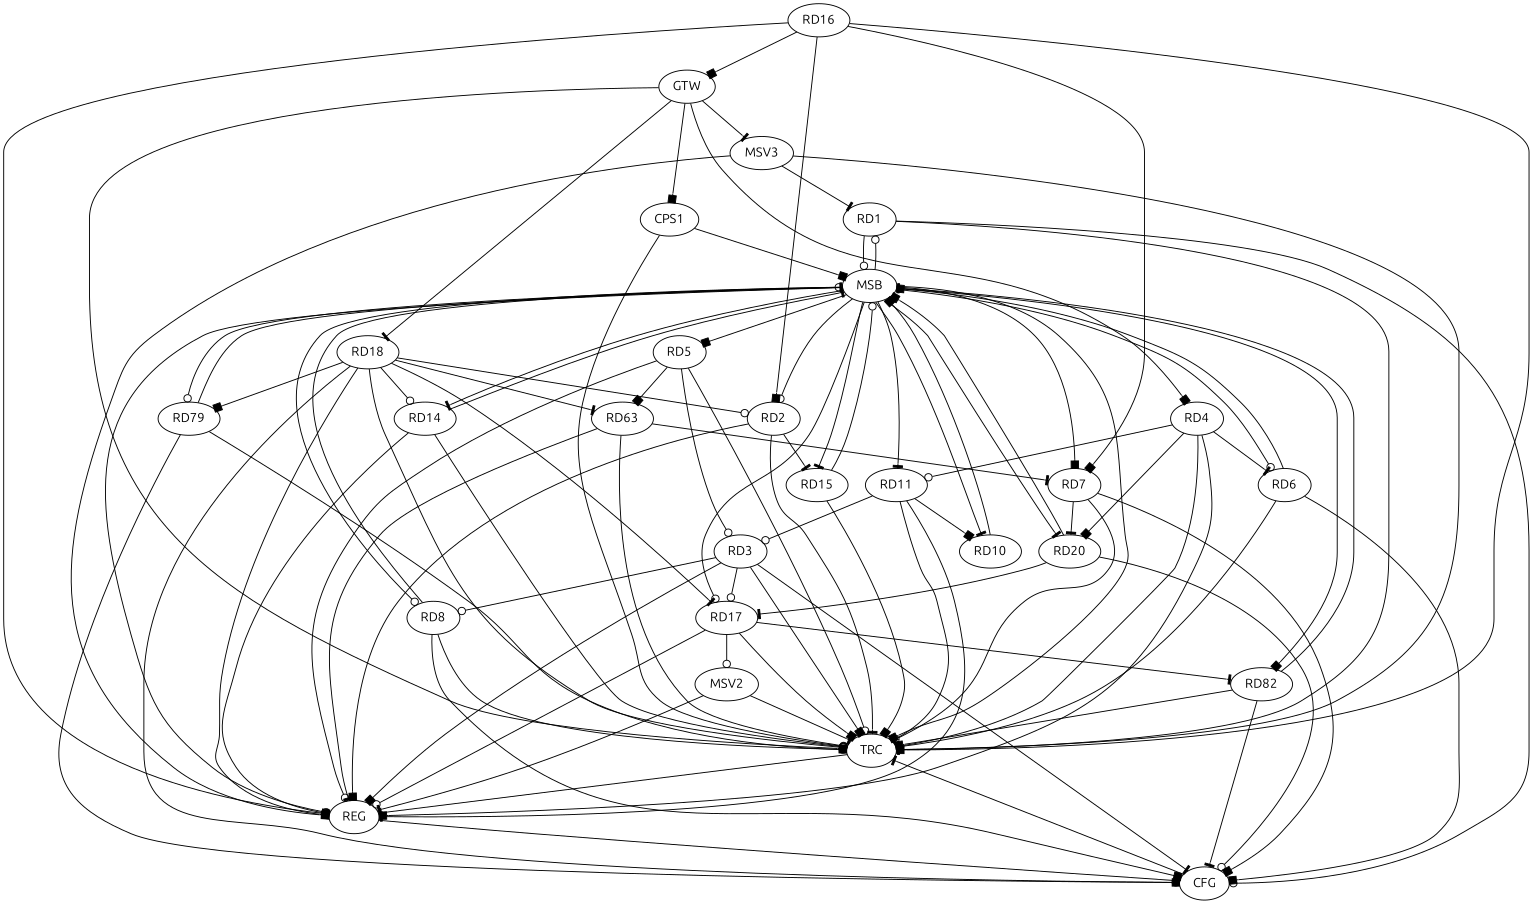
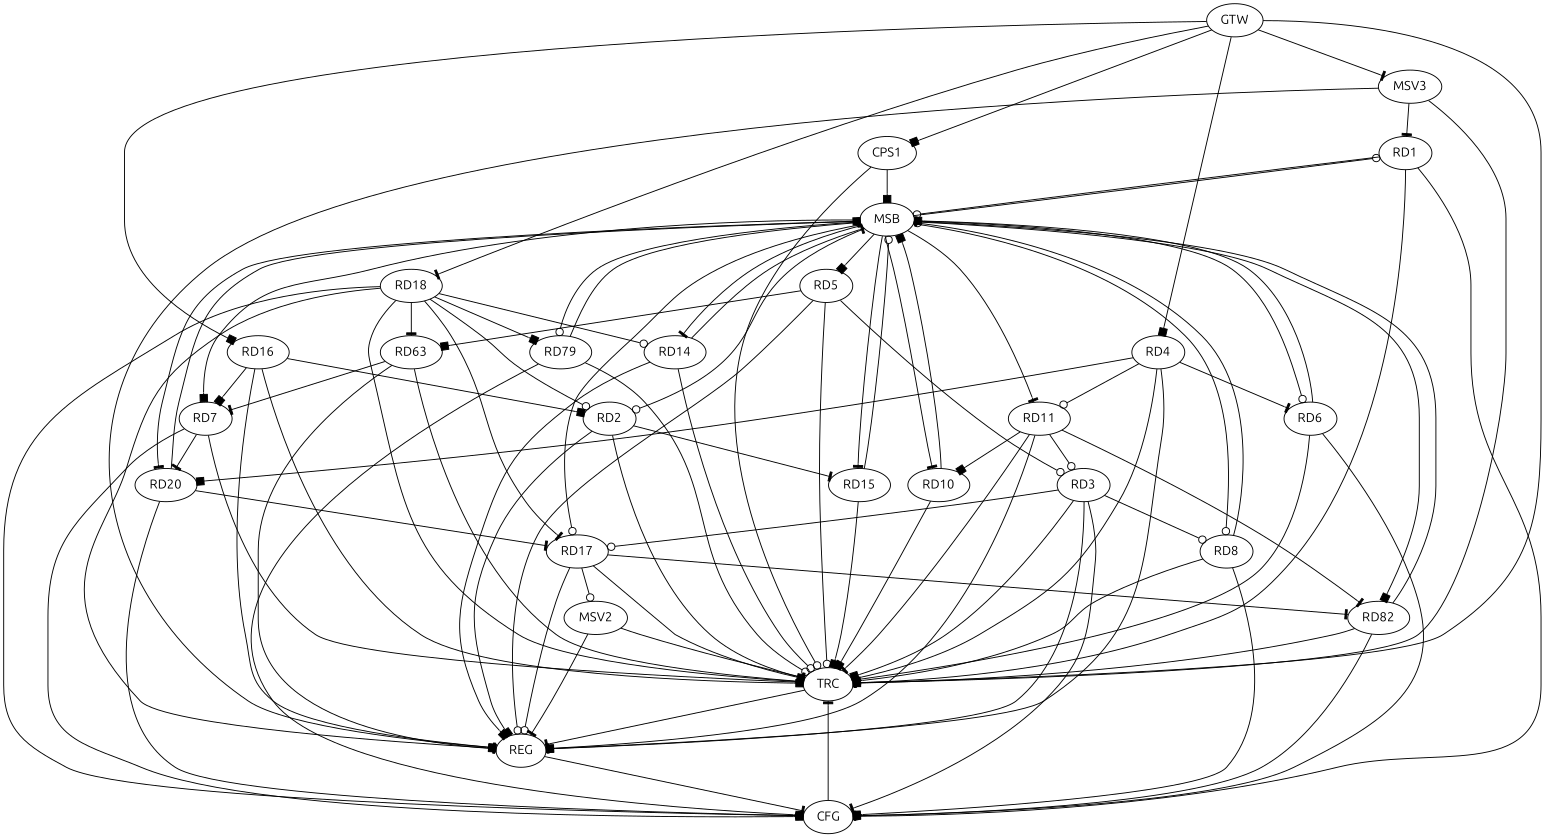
(757, 52) -> (540, 51)
(214, 333) -> none
(1121, 483) -> (884, 585)
none -> (1214, 508)
